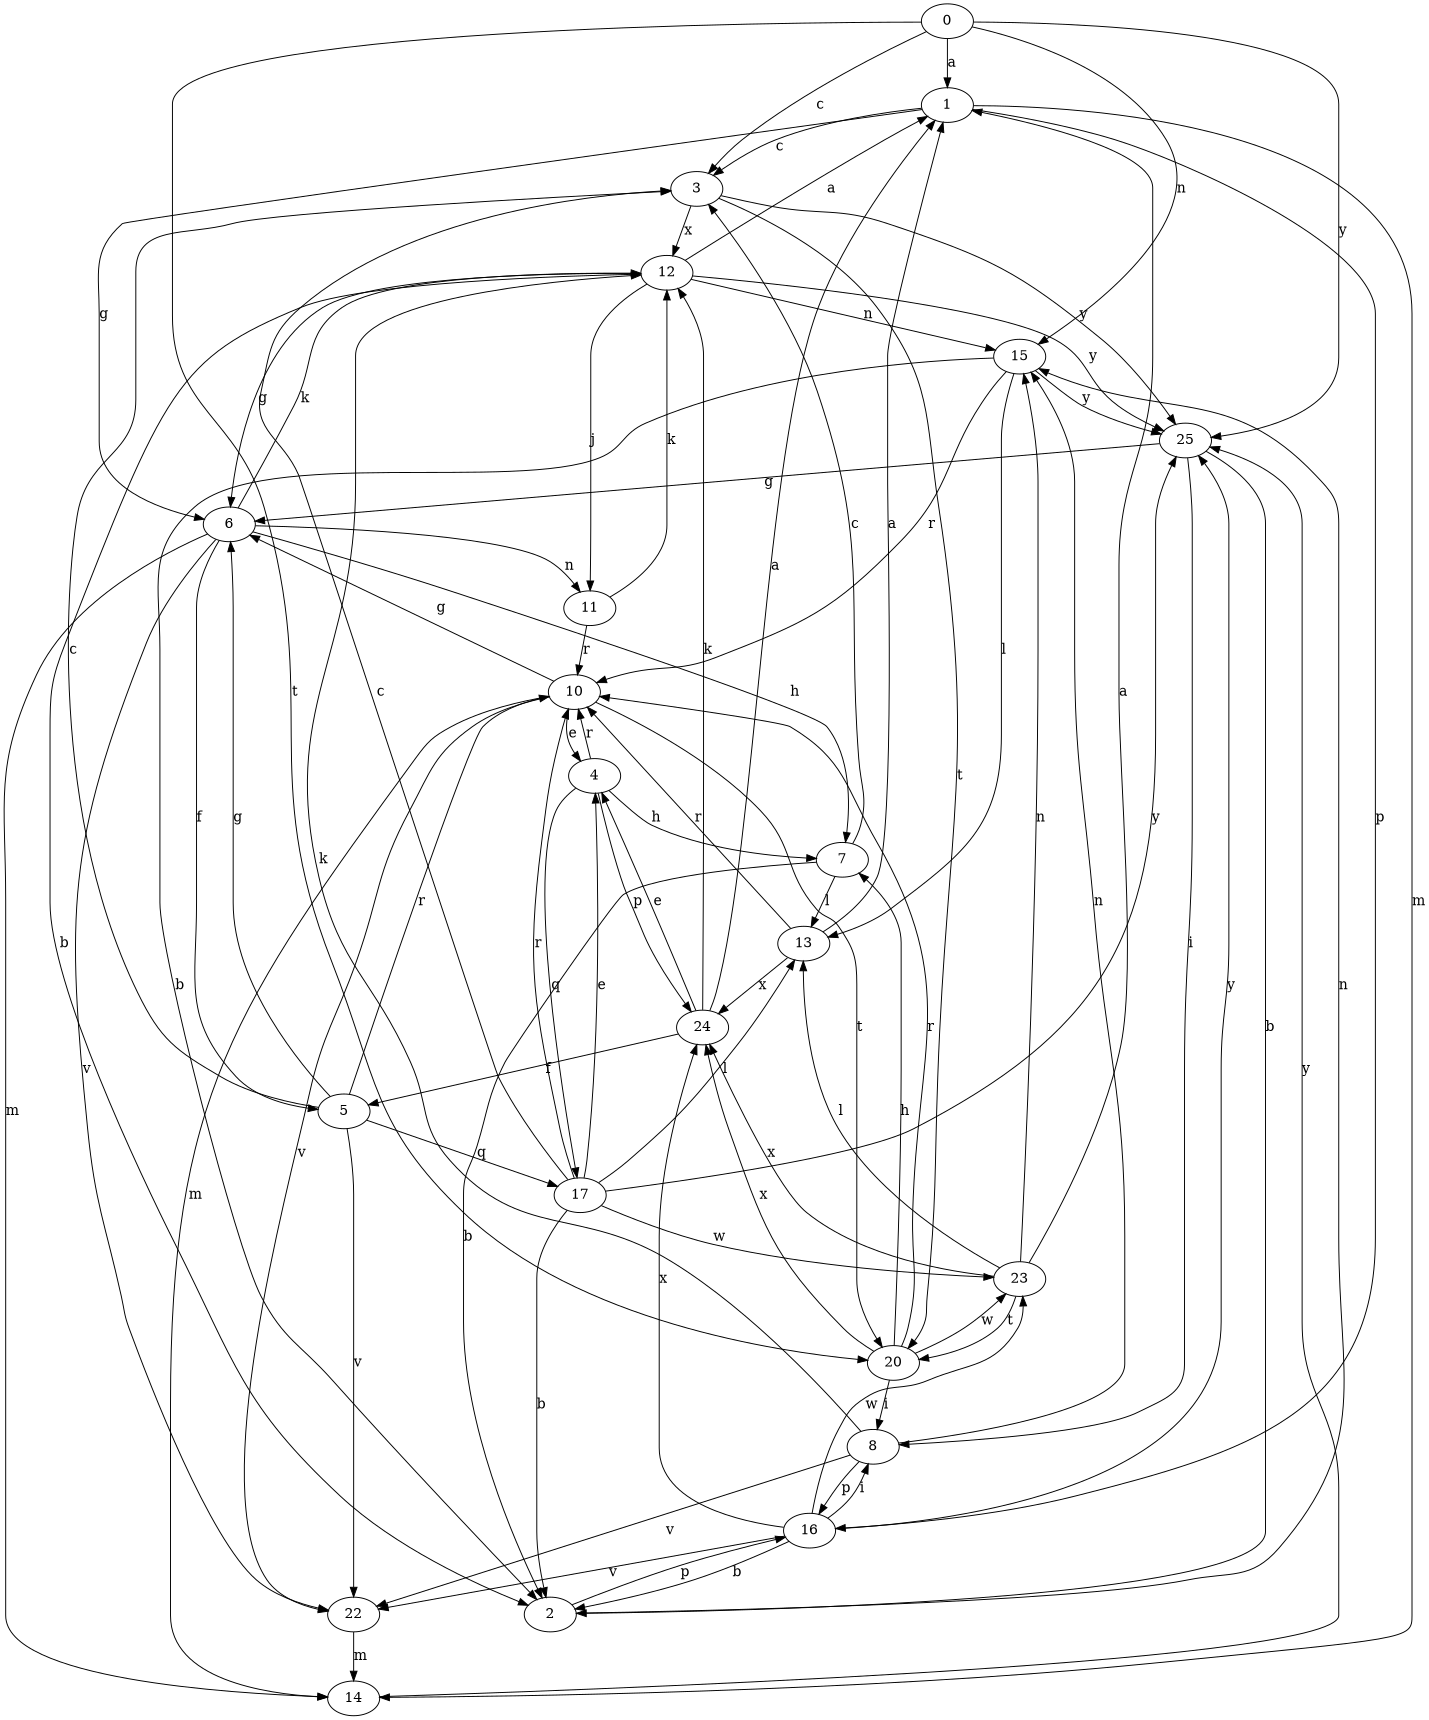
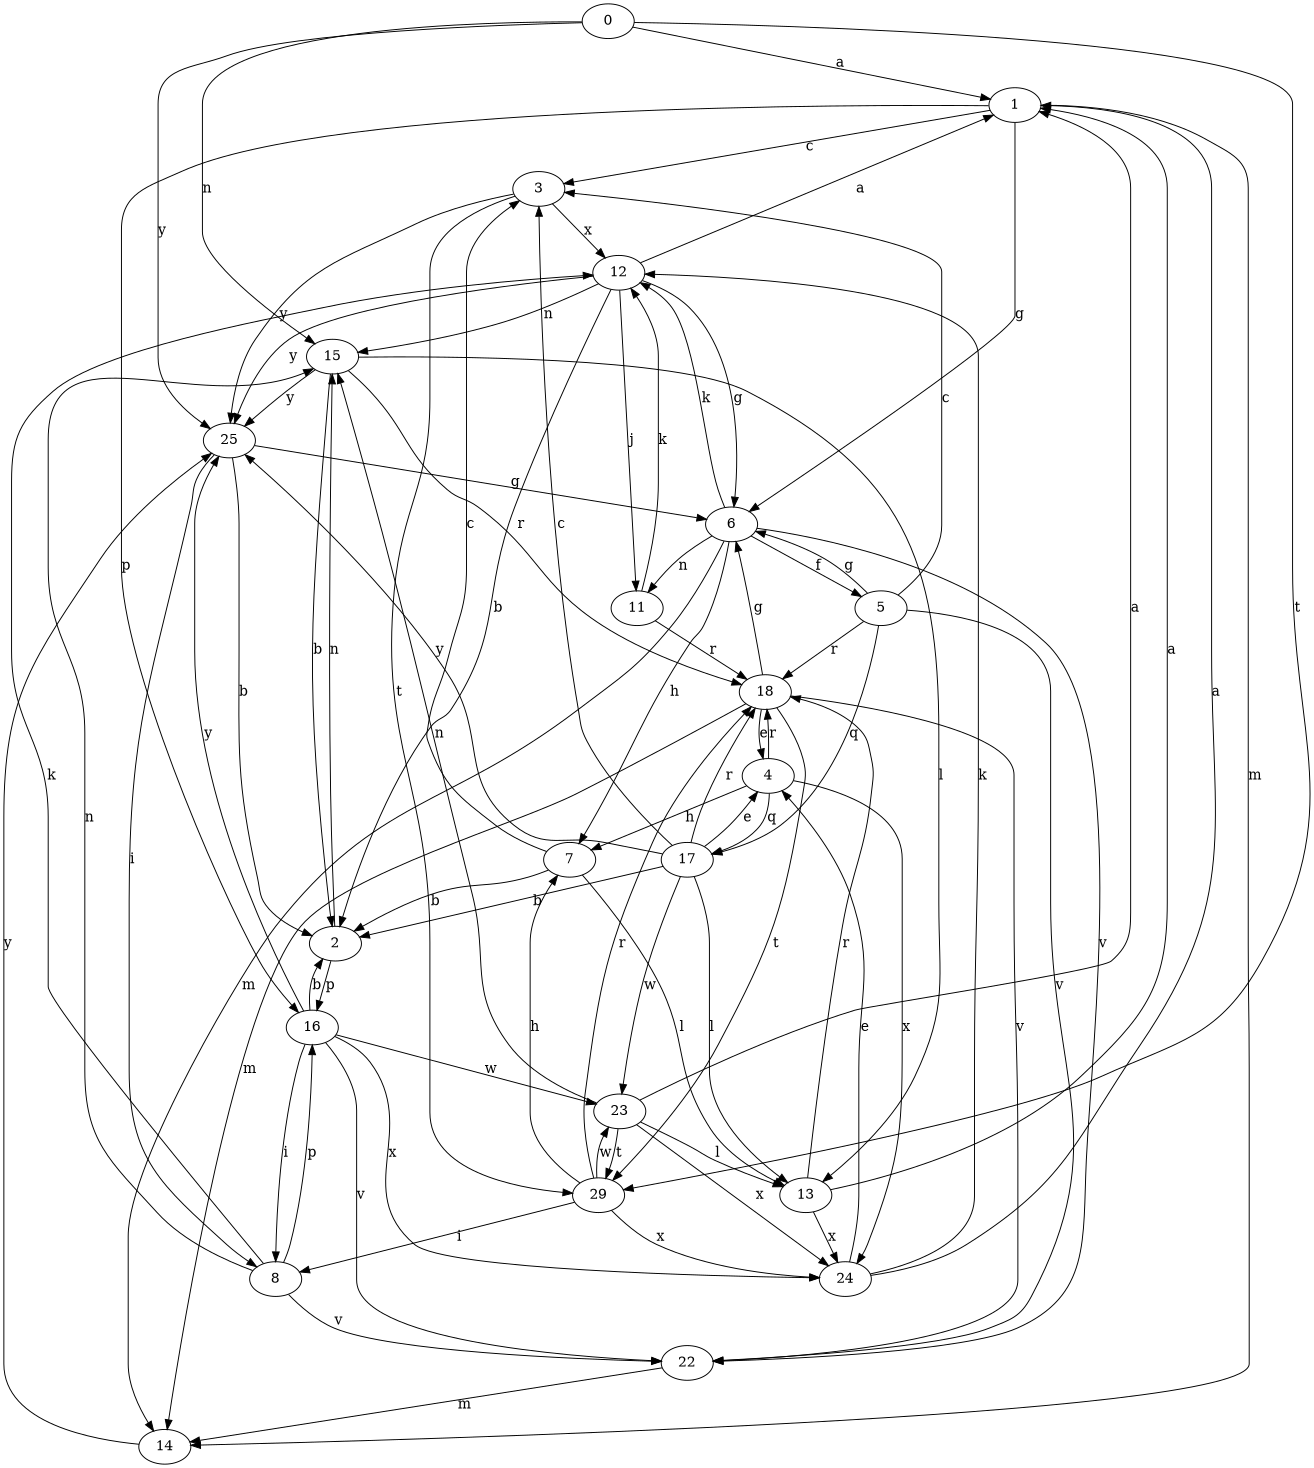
(815, 90) -> none
(574, 692) -> (765, 692)
(638, 902) -> (907, 1028)
(528, 1068) -> none
(893, 1363) -> (599, 1195)
